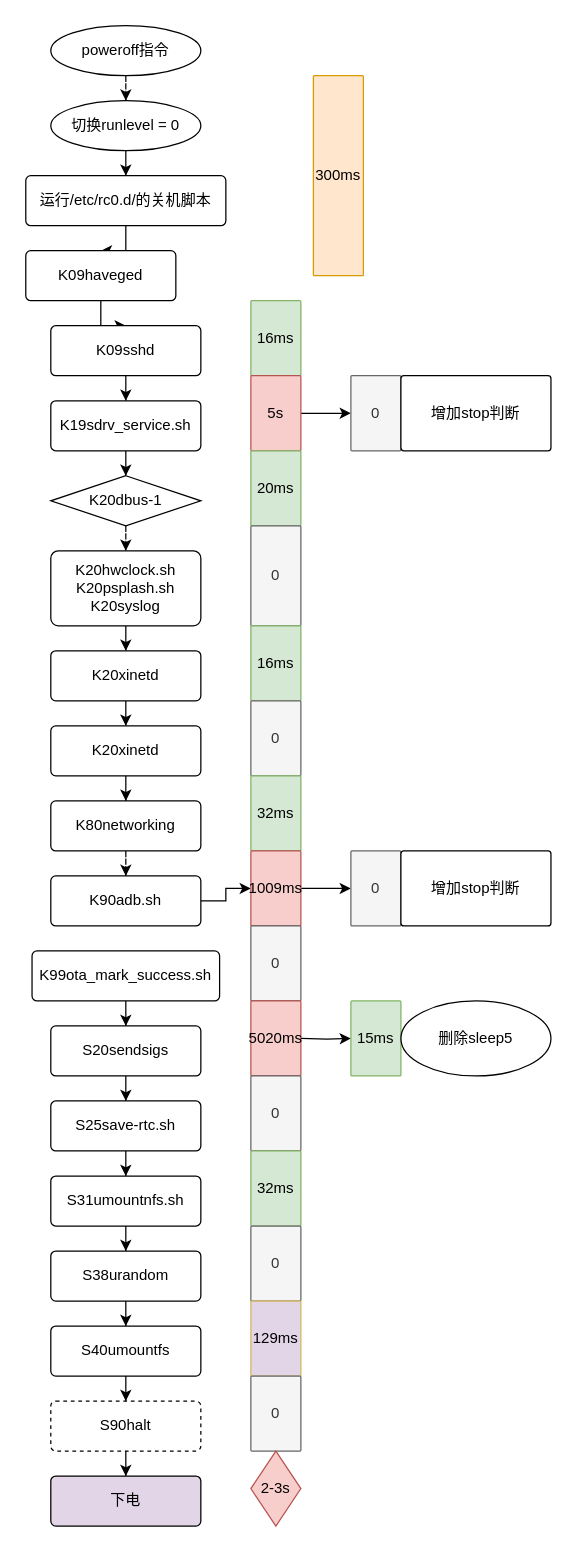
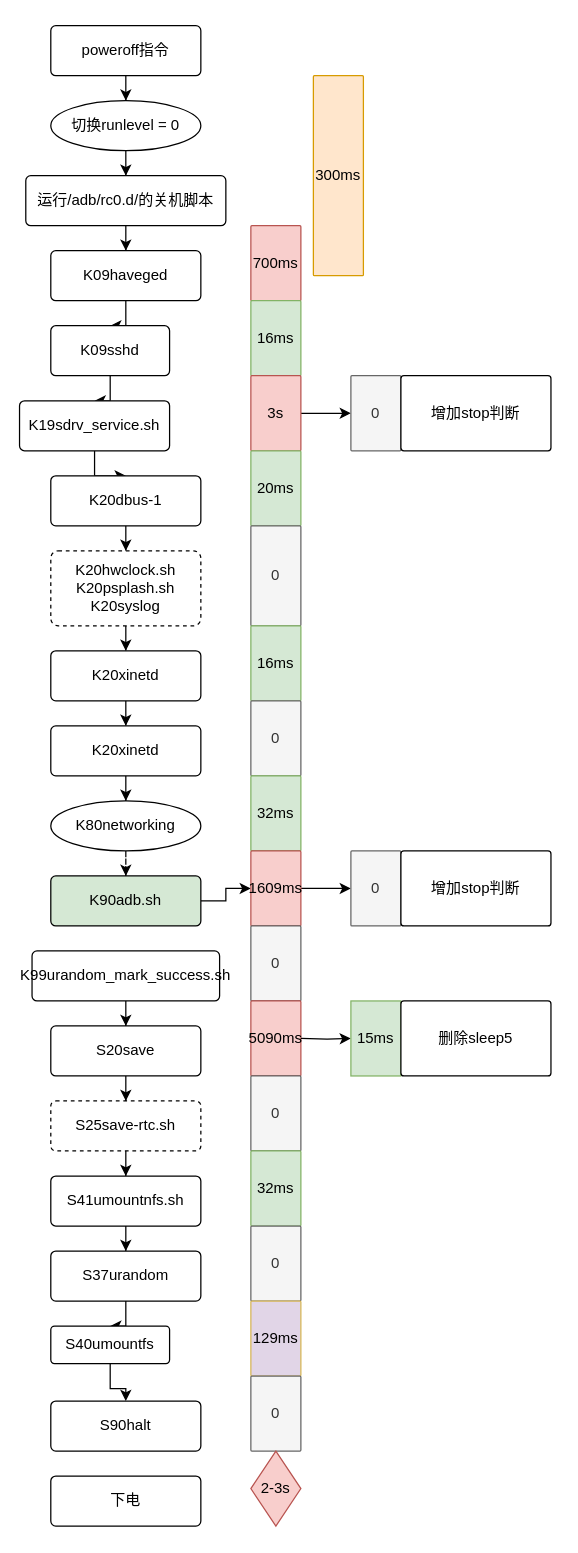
(126, 51) -> (126, 51)
(126, 84) -> (126, 84)
(126, 201) -> (126, 201)
none -> (276, 263)
(101, 276) -> (126, 276)
(126, 351) -> (110, 351)
(276, 413) -> (276, 413)
(126, 426) -> (94, 426)
(126, 501) -> (126, 501)
(126, 542) -> (126, 542)
(126, 588) -> (126, 588)
(126, 826) -> (126, 826)
(276, 888) -> (276, 888)
(126, 901) -> (126, 901)
(126, 976) -> (126, 976)
(276, 1038) -> (276, 1038)
(376, 1038) -> (376, 1038)
(476, 1038) -> (476, 1038)
(126, 1051) -> (126, 1051)
(126, 1126) -> (126, 1126)
(126, 1201) -> (126, 1201)
(126, 1276) -> (126, 1276)
(126, 1351) -> (110, 1344)
(126, 1426) -> (126, 1426)
(126, 1468) -> none
(126, 1501) -> (126, 1501)
